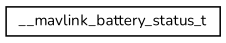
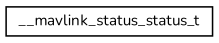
(113, 21) -> (109, 21)
